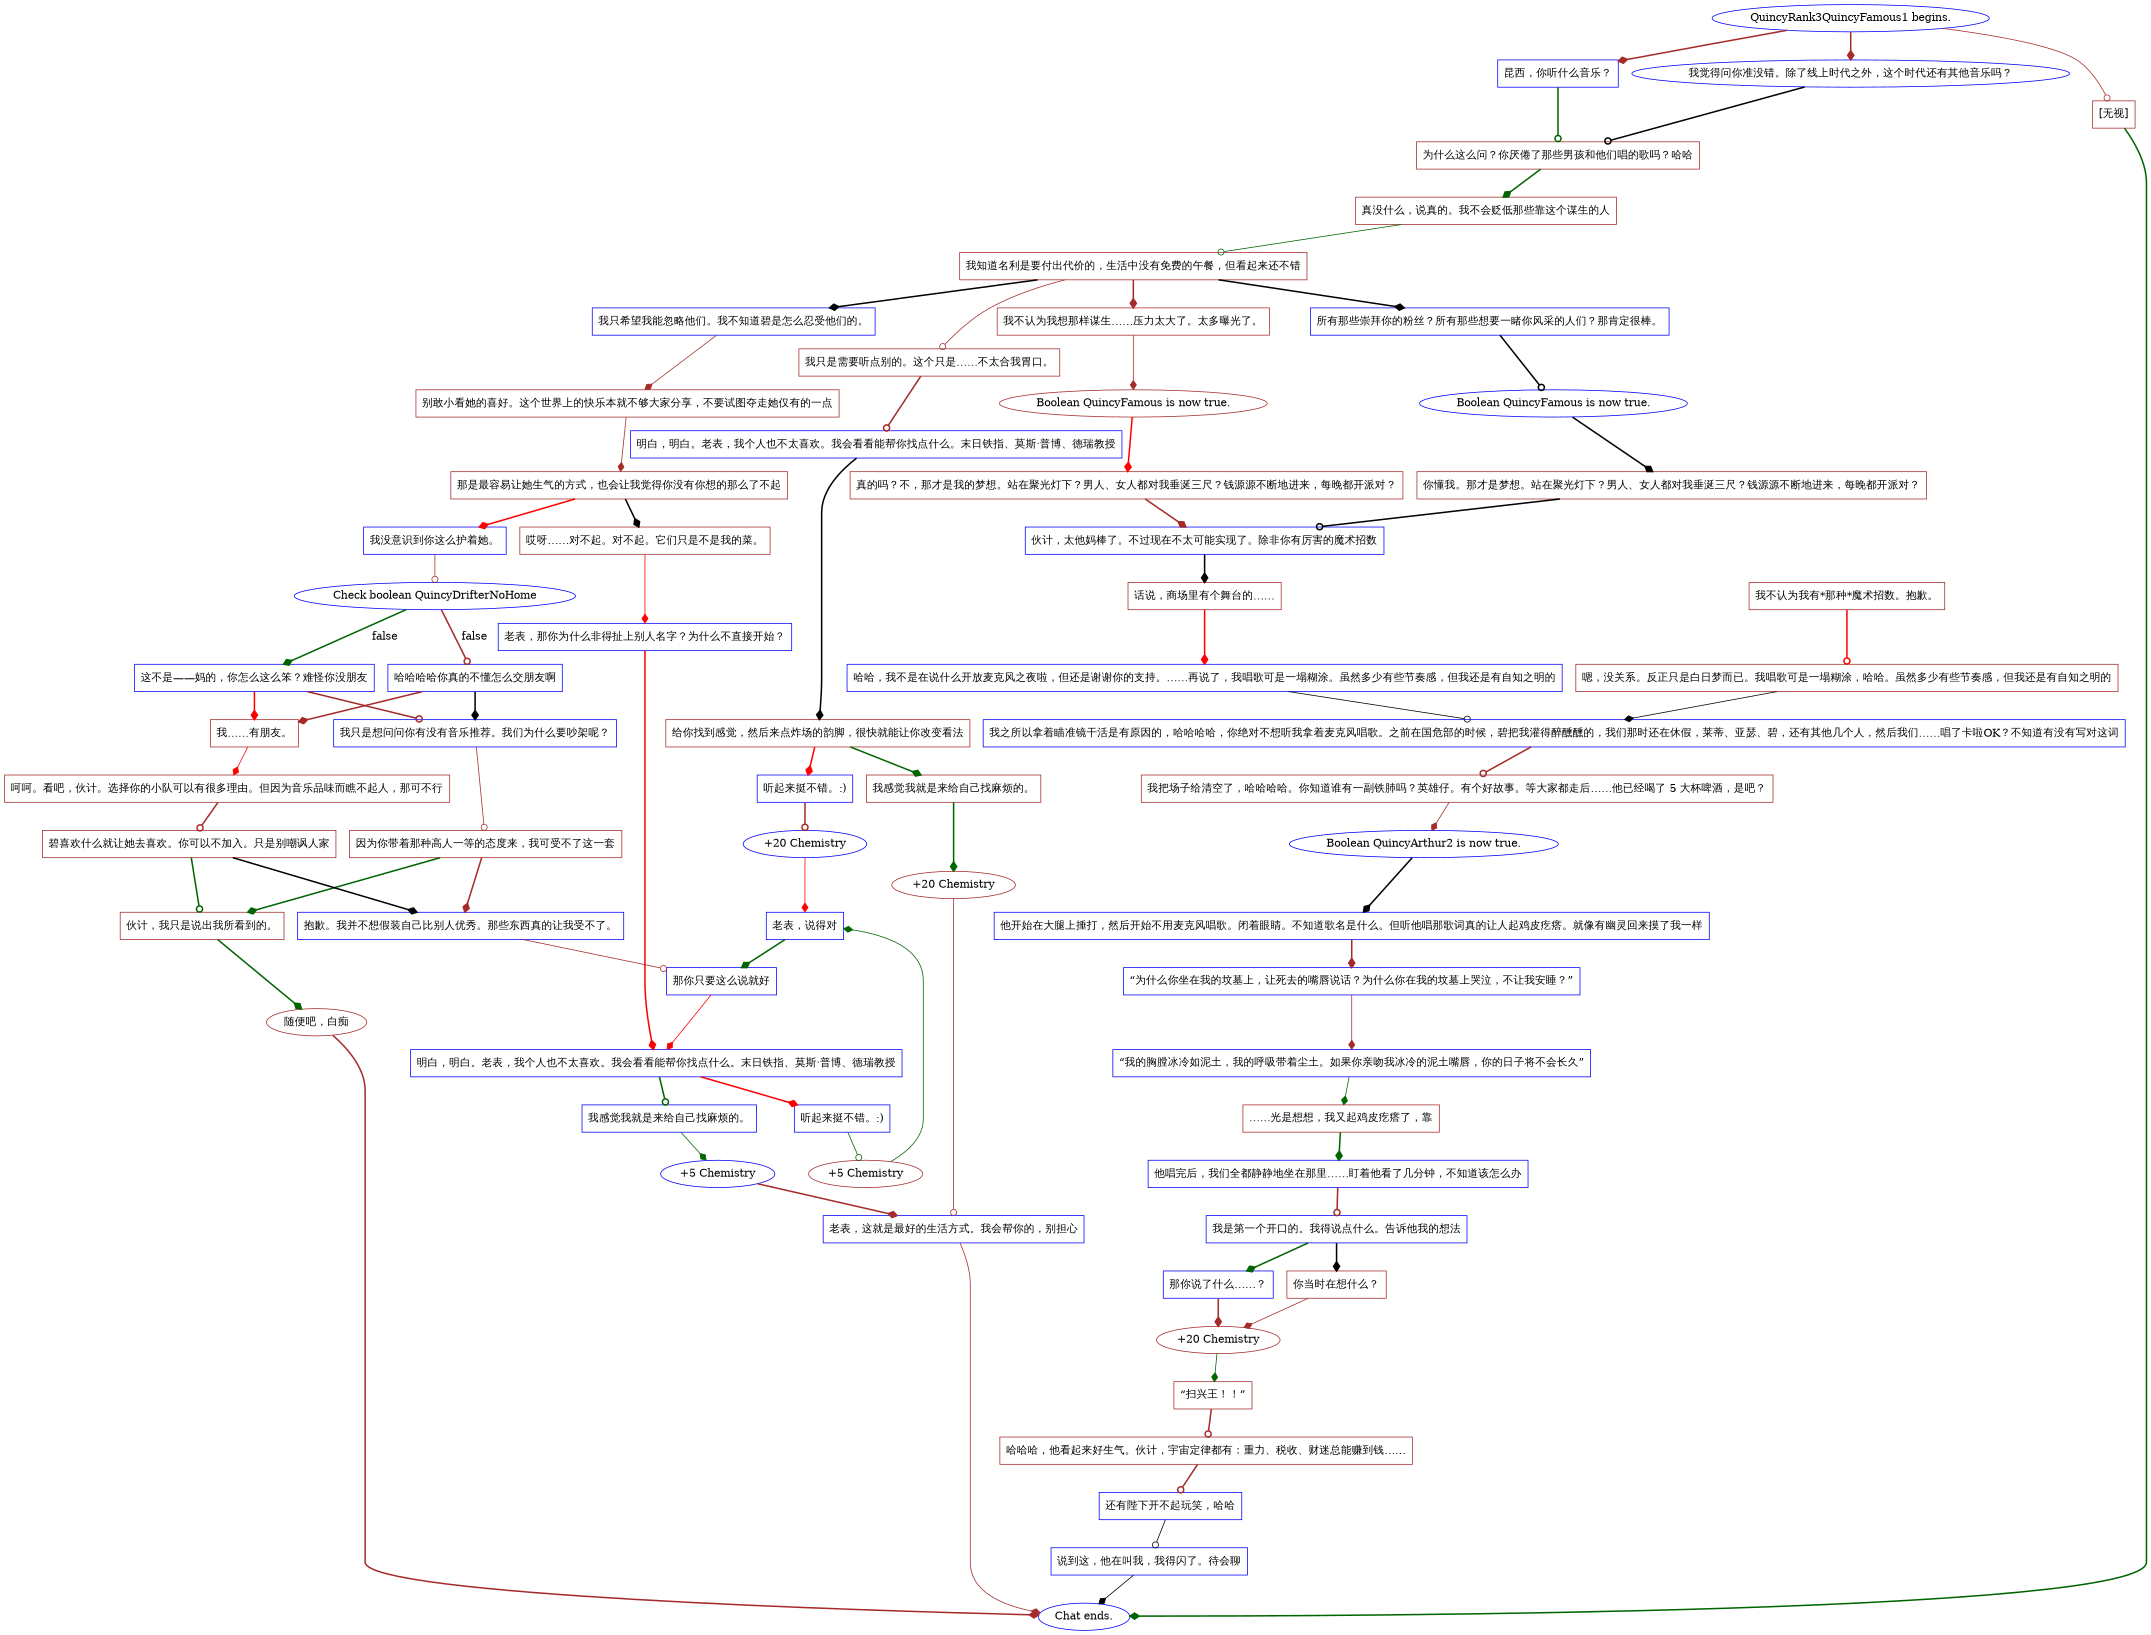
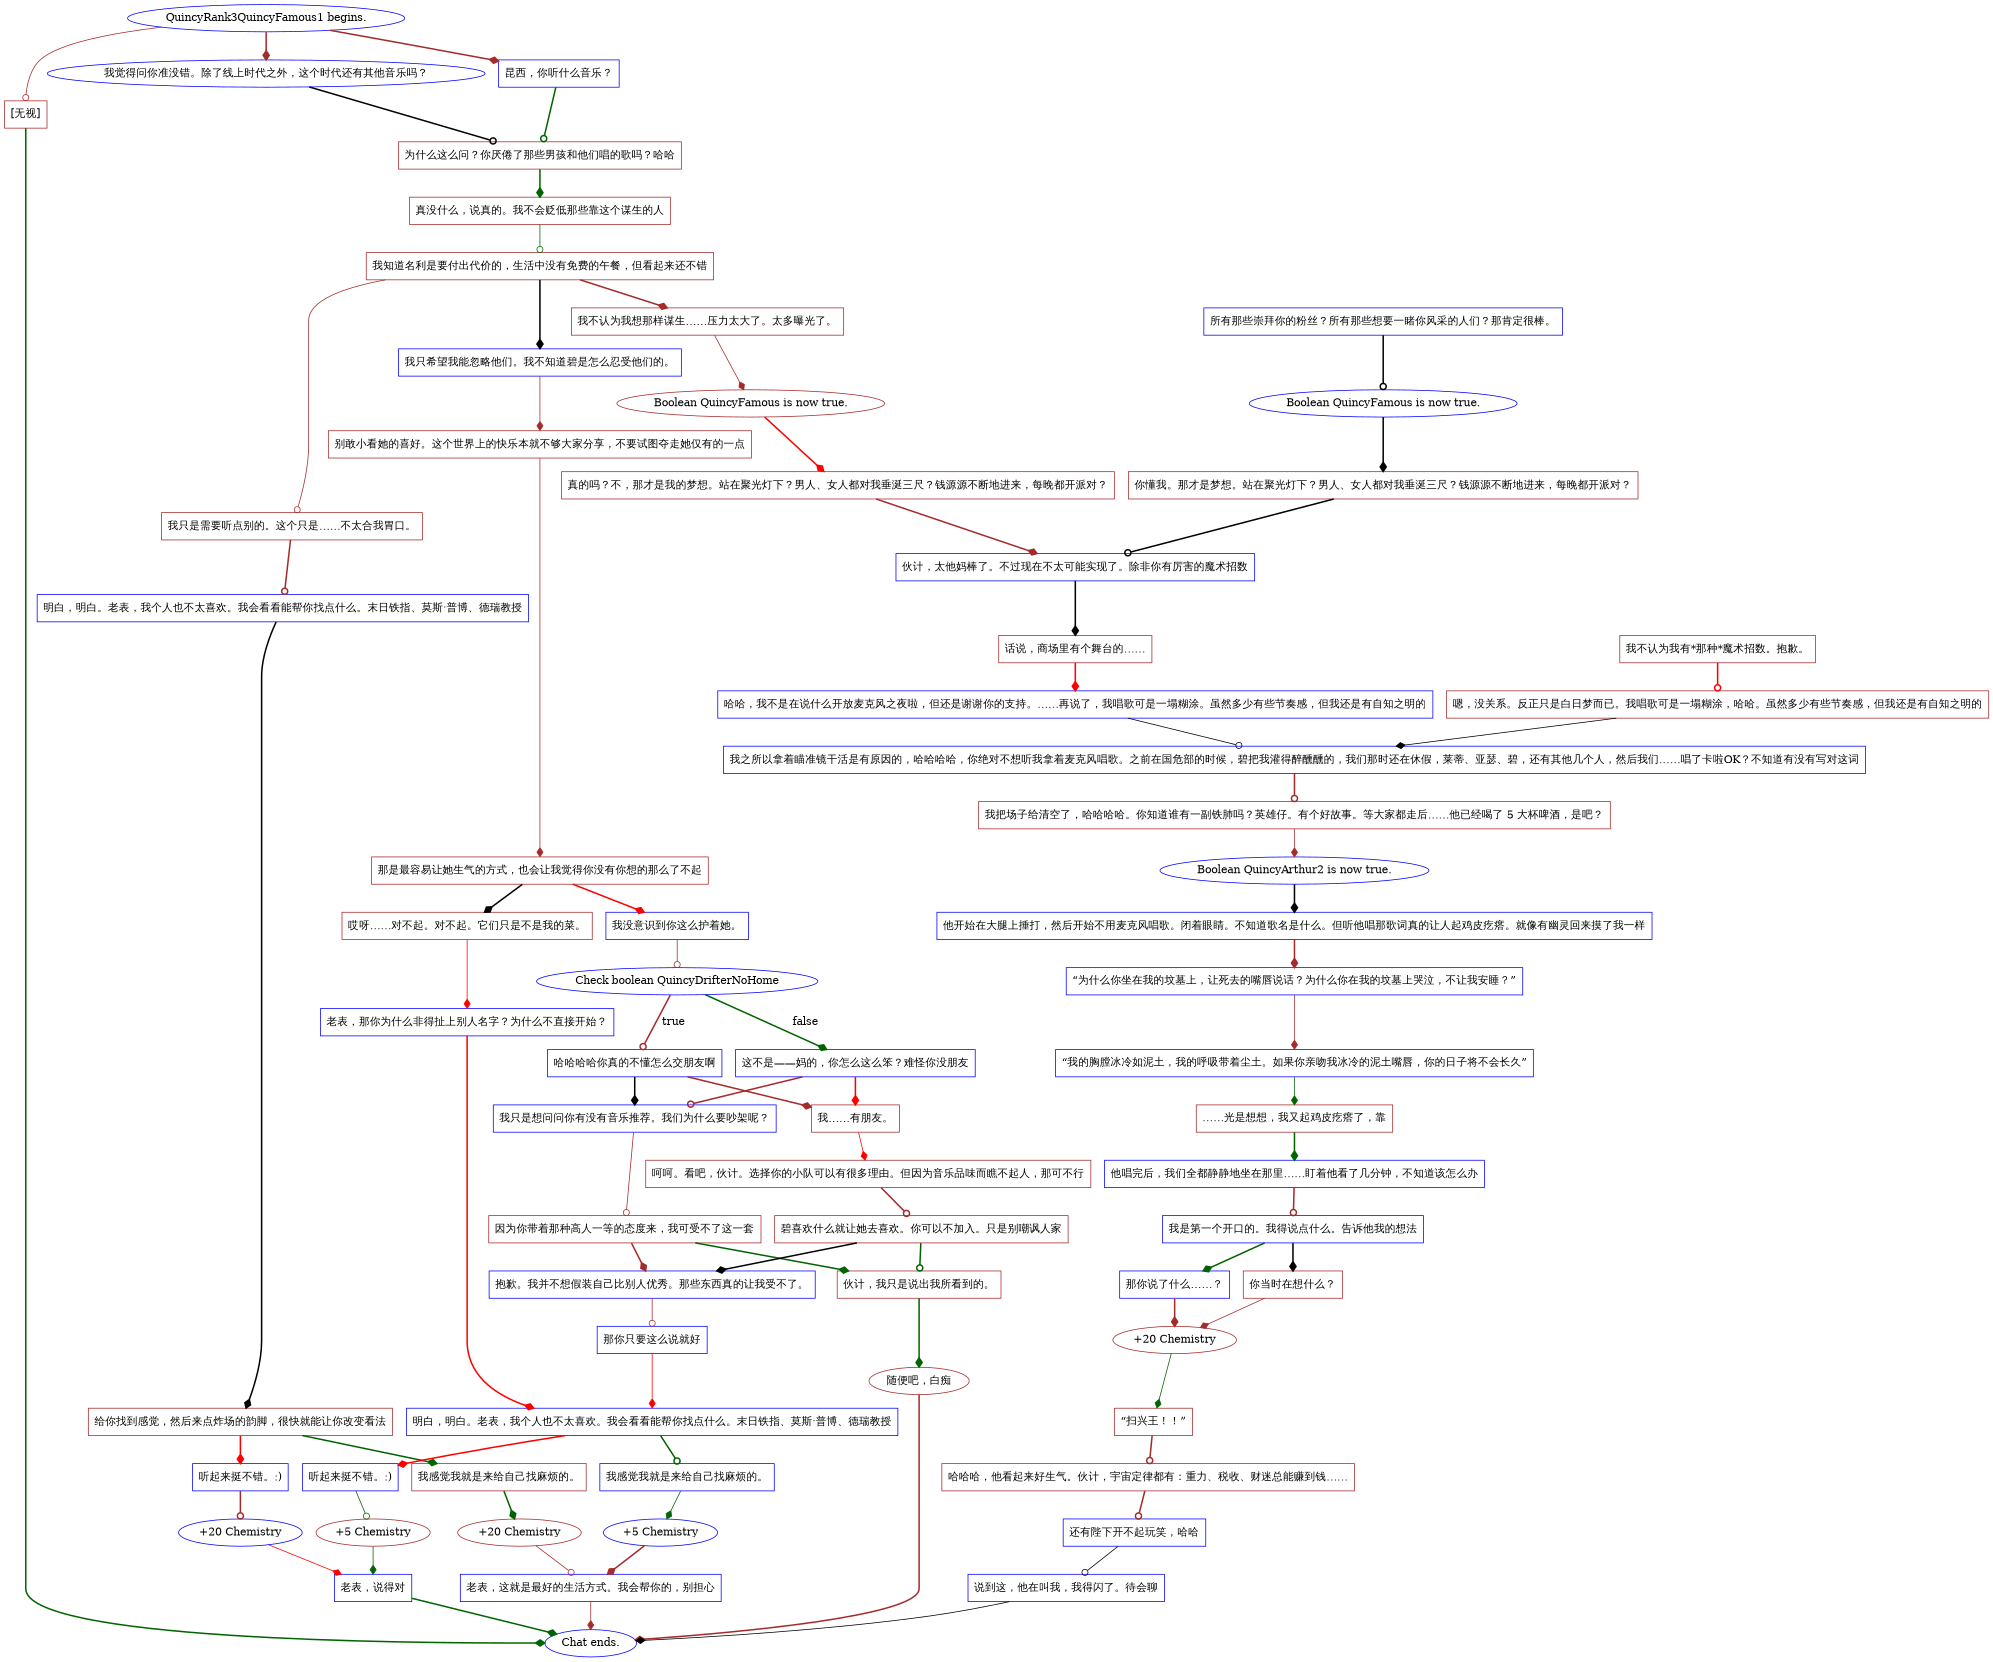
(1307, 293) -> none
(474, 637) -> (674, 1022)
(767, 951) -> (480, 1615)
